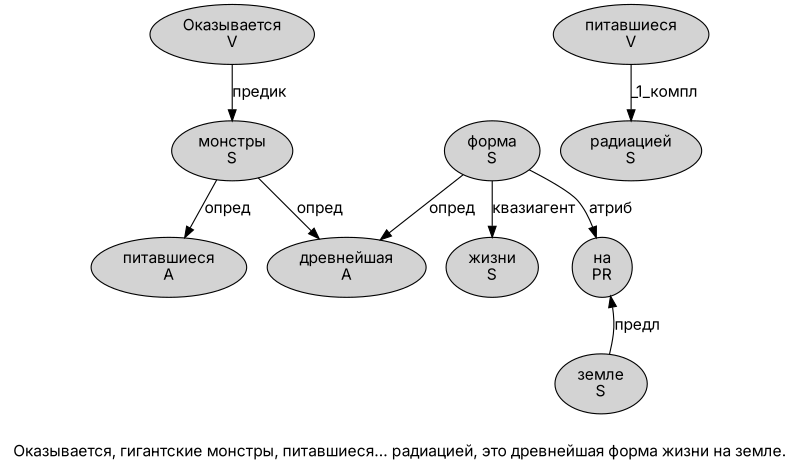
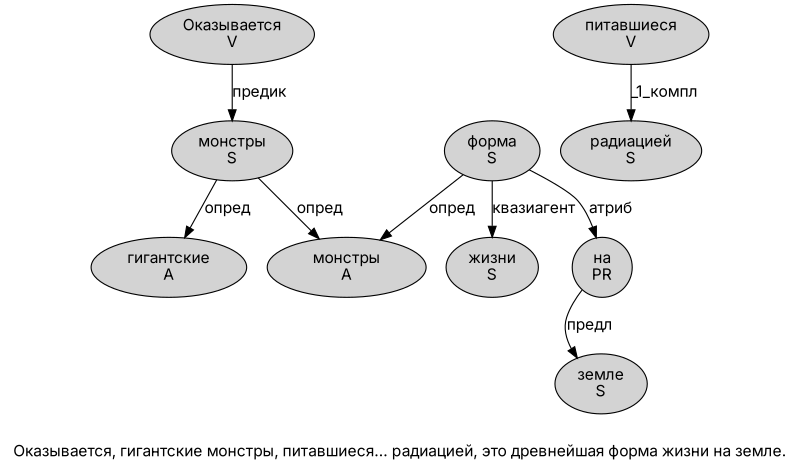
(169, 267) -> (169, 267)
(347, 267) -> (347, 267)
(614, 331) -> (567, 318)
